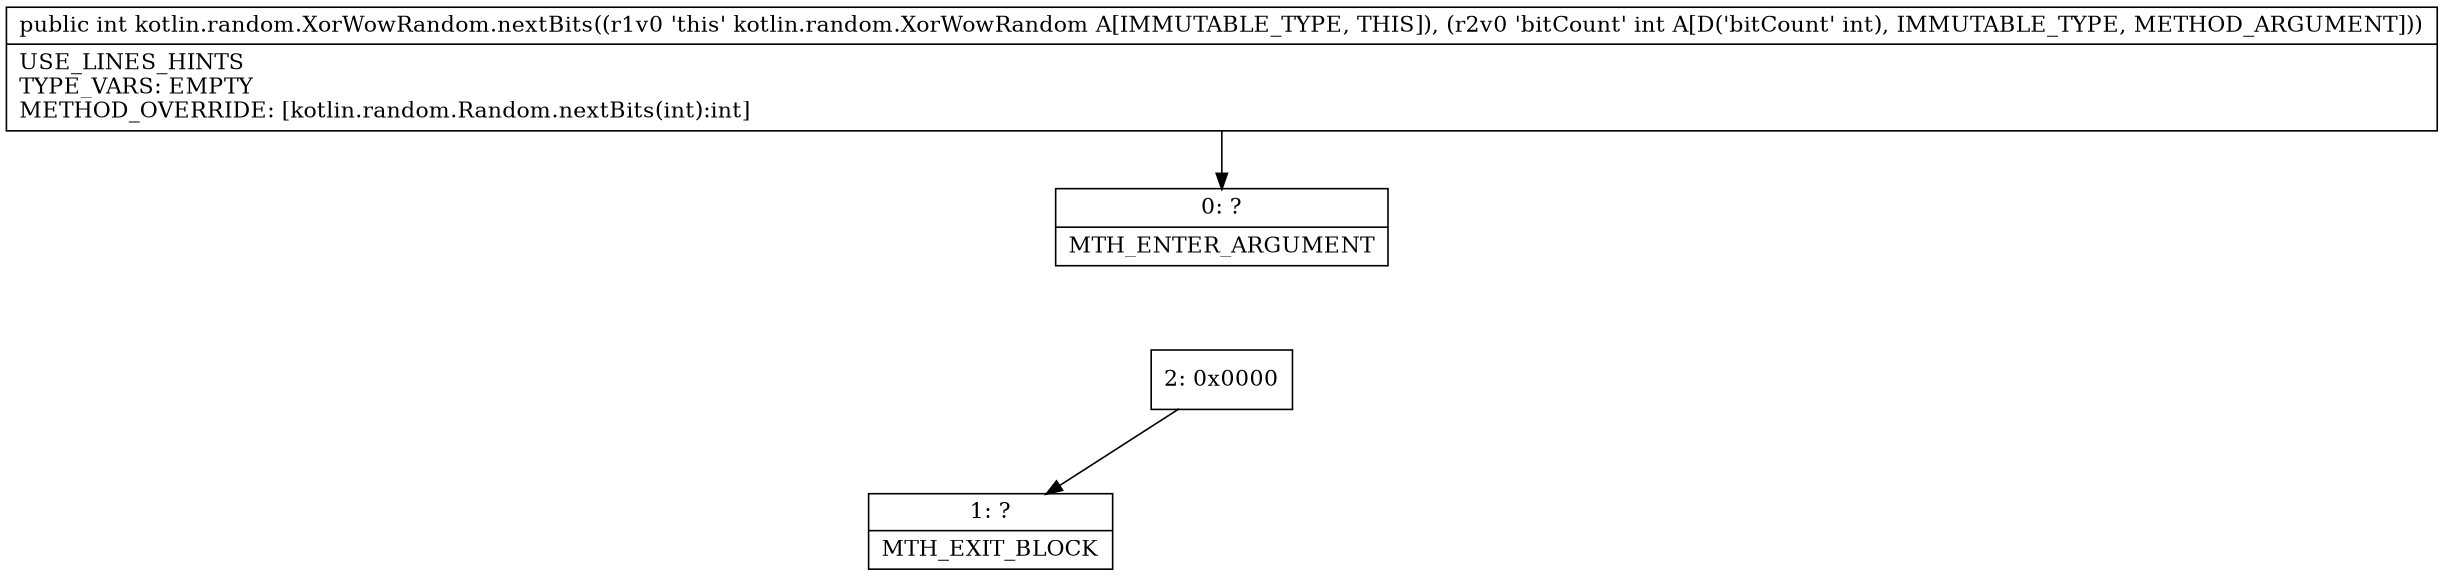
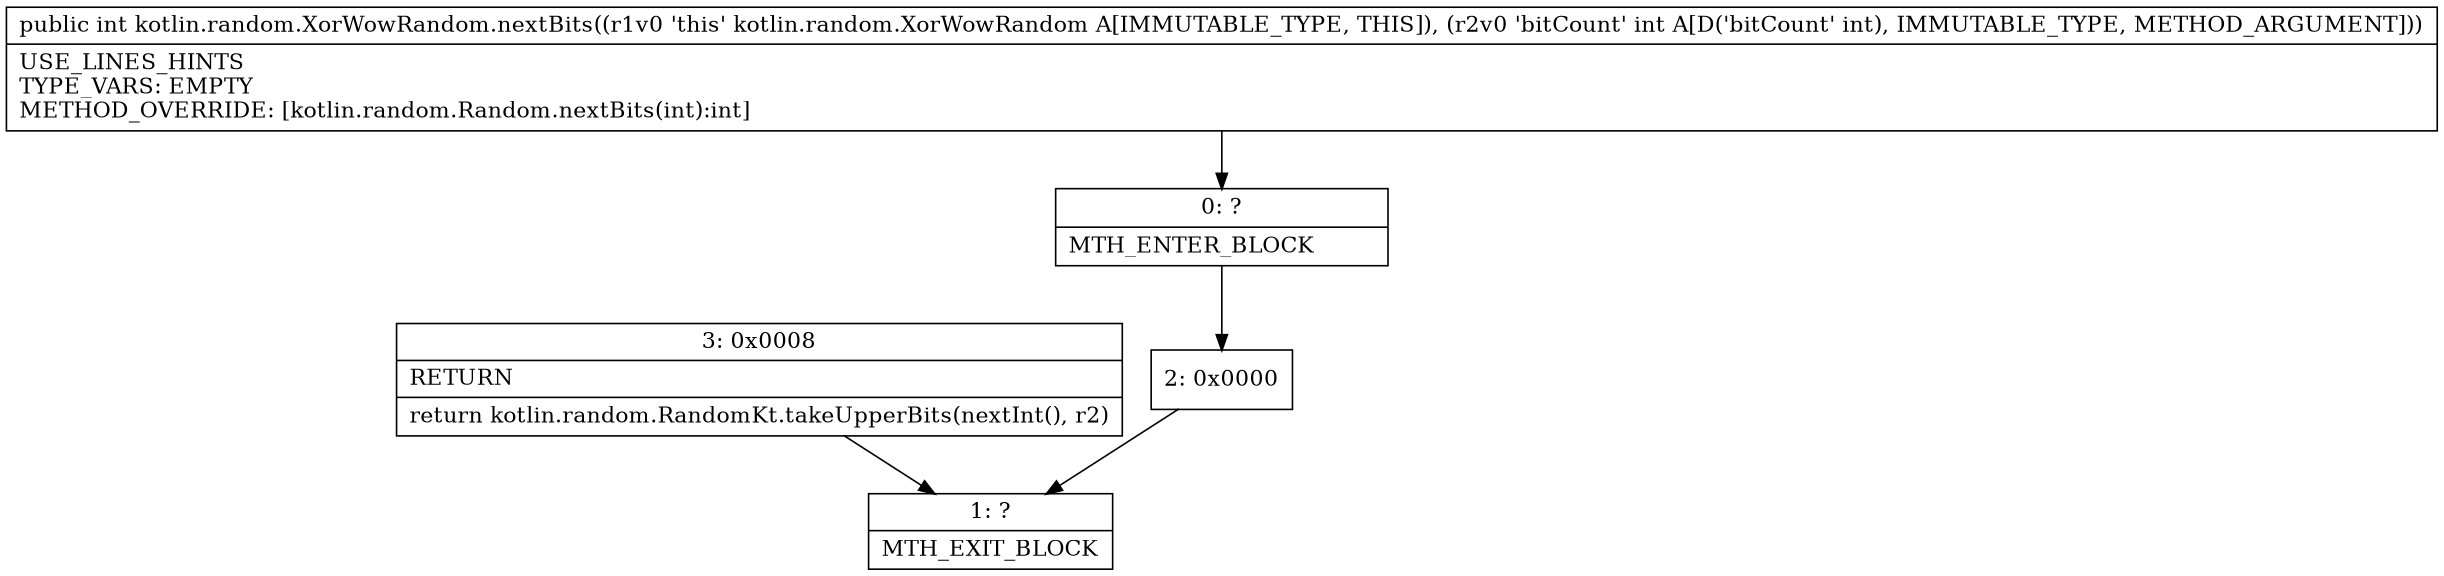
(1222, 246) -> (1192, 246)
none -> (1222, 300)
none -> (759, 380)
